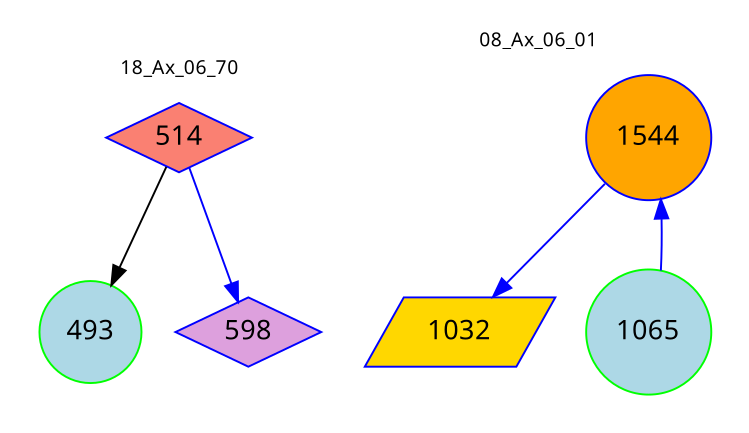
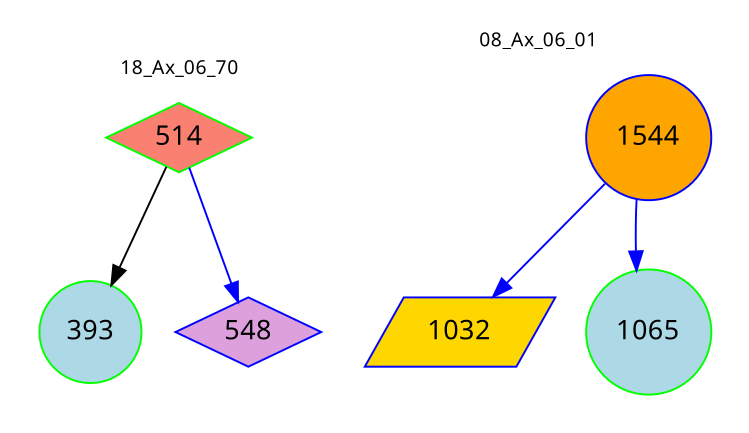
(179, 138) -> (179, 138)
(662, 245) -> (636, 225)
(90, 332) -> (90, 332)
(248, 332) -> (248, 332)
